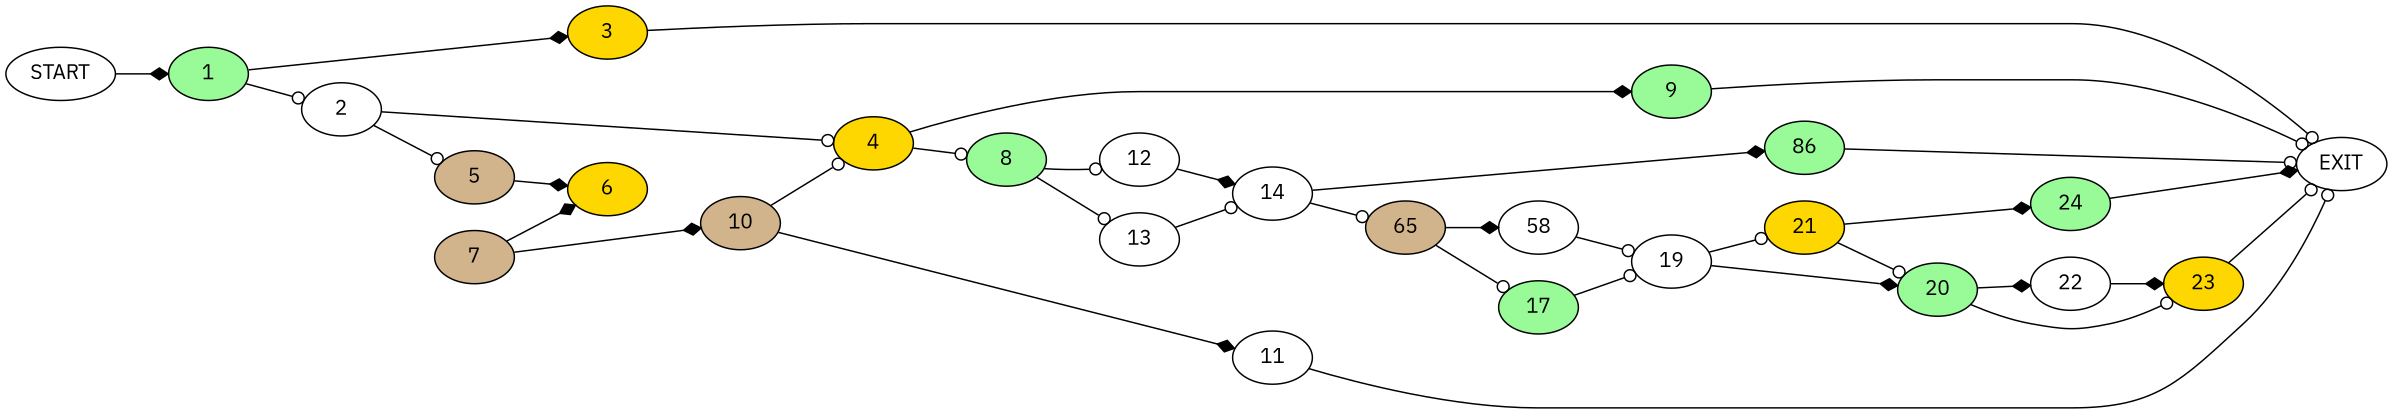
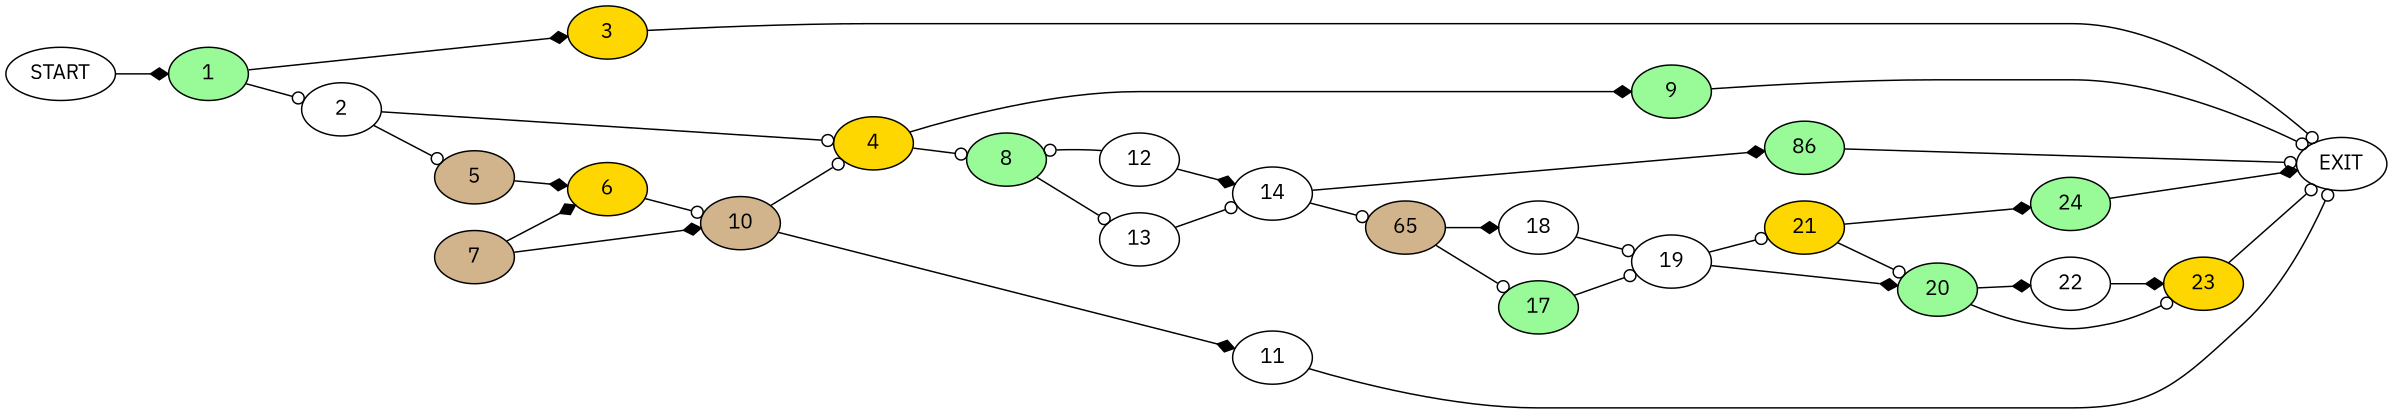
(1067, 170) -> (1079, 150)
none -> (668, 205)
(1539, 228) -> (1539, 228)
